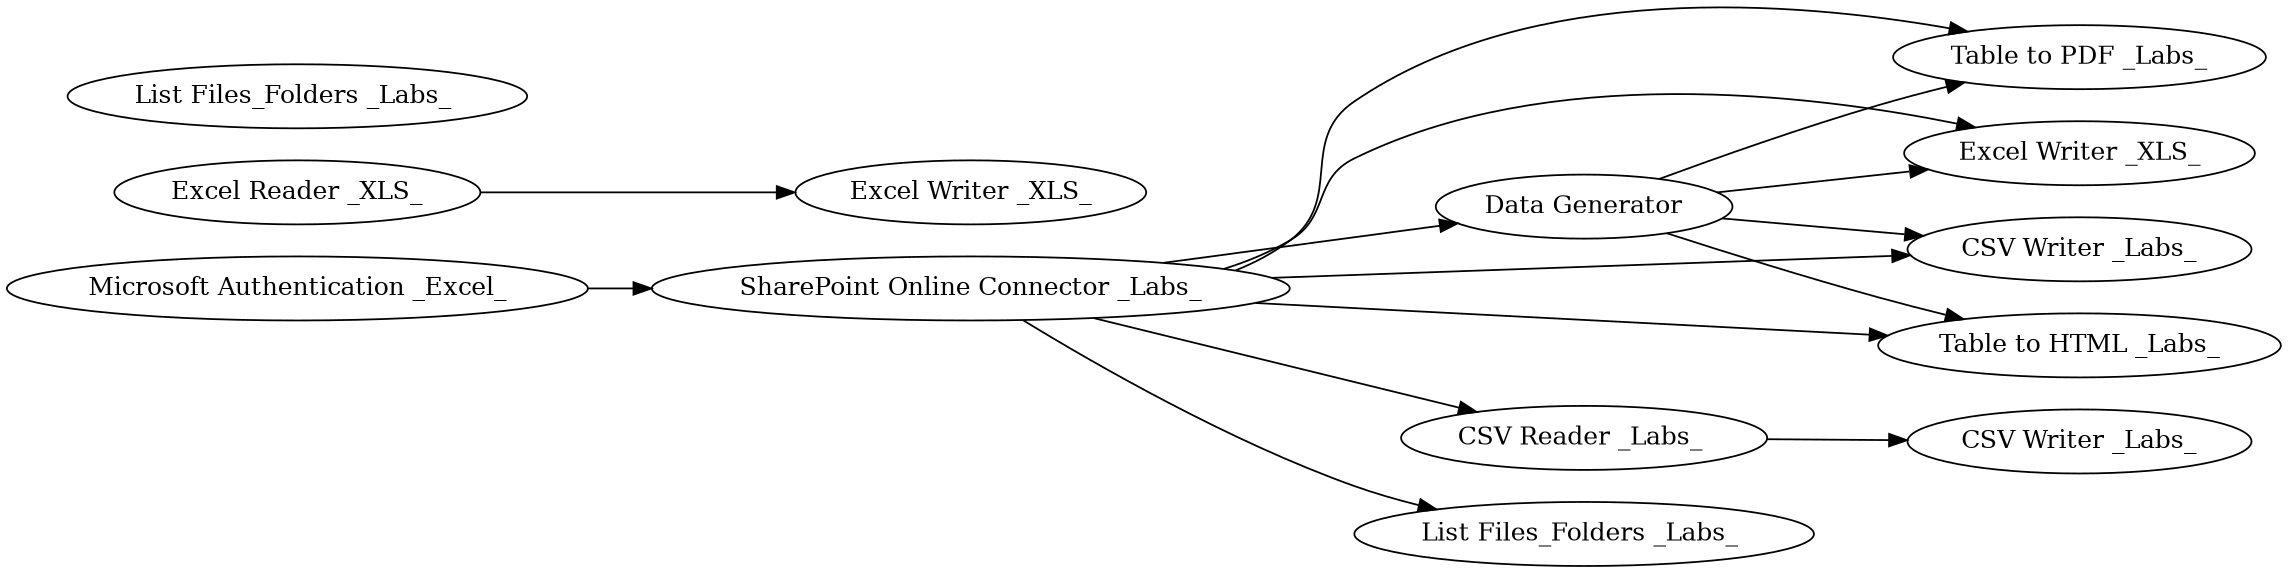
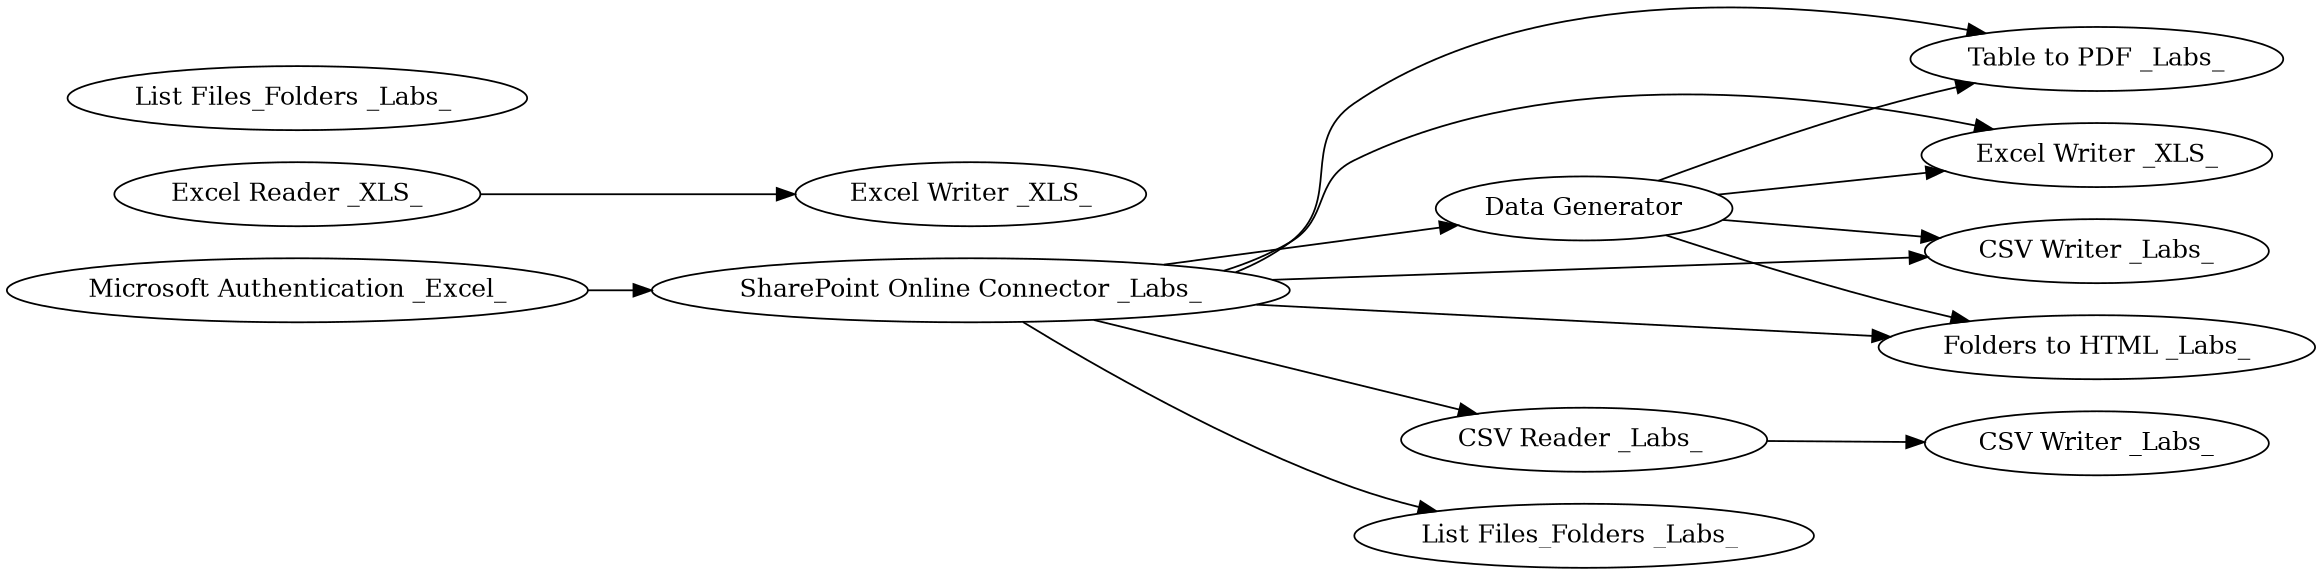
(2079, 345) -> (2097, 347)
